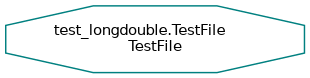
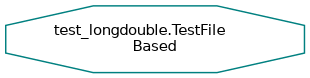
(155, 39) -> (155, 39)
